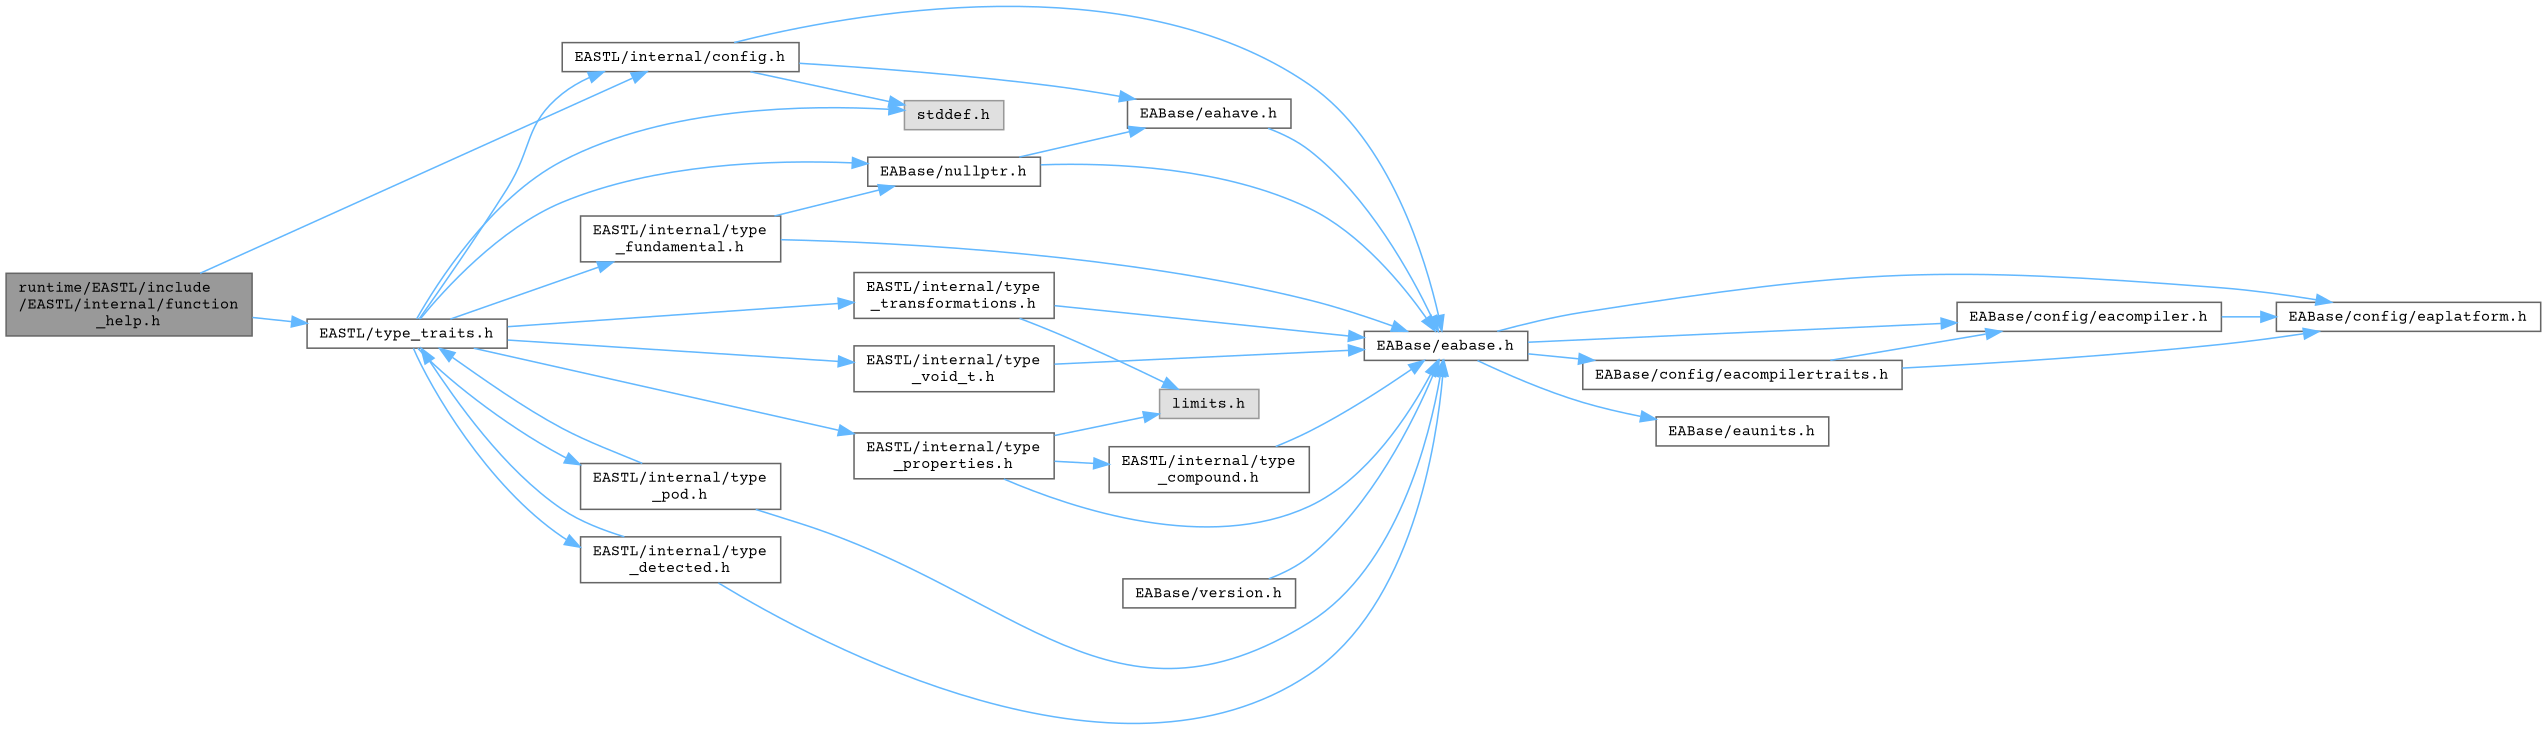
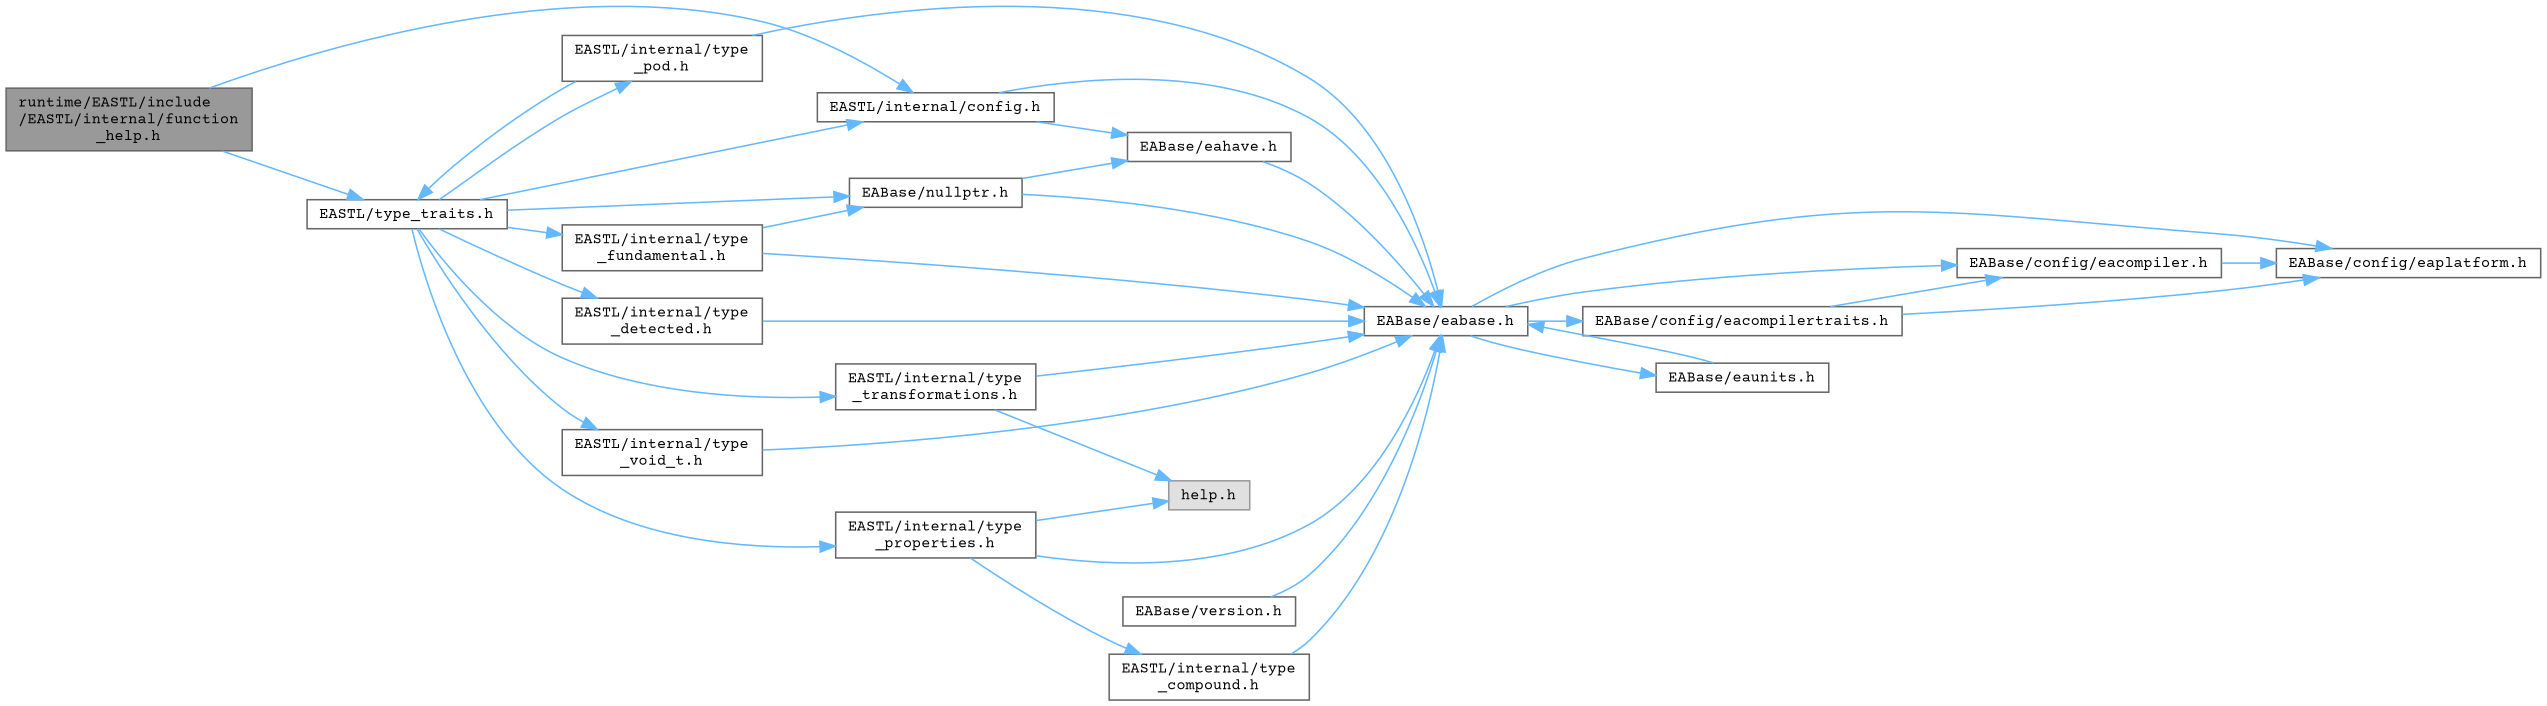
(954, 115) -> none
none -> (1629, 344)
(1209, 404) -> (1209, 495)
(512, 467) -> none
